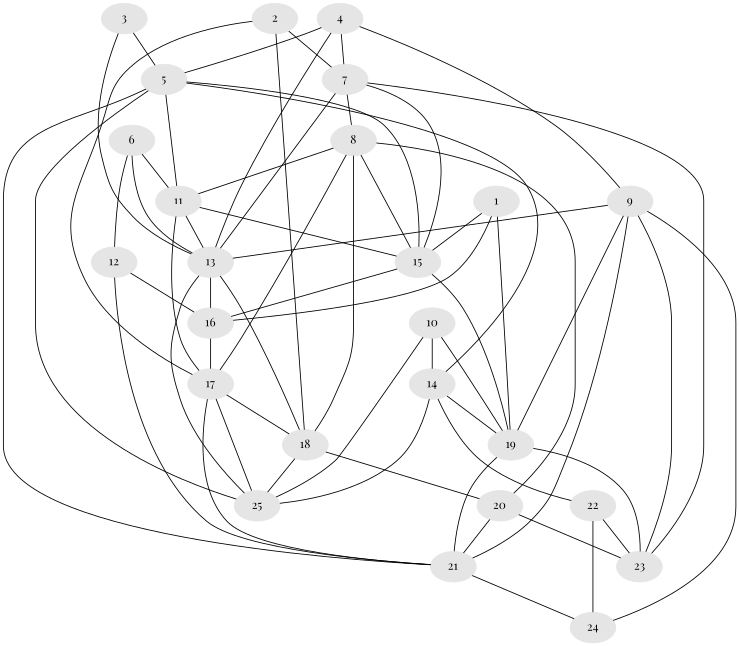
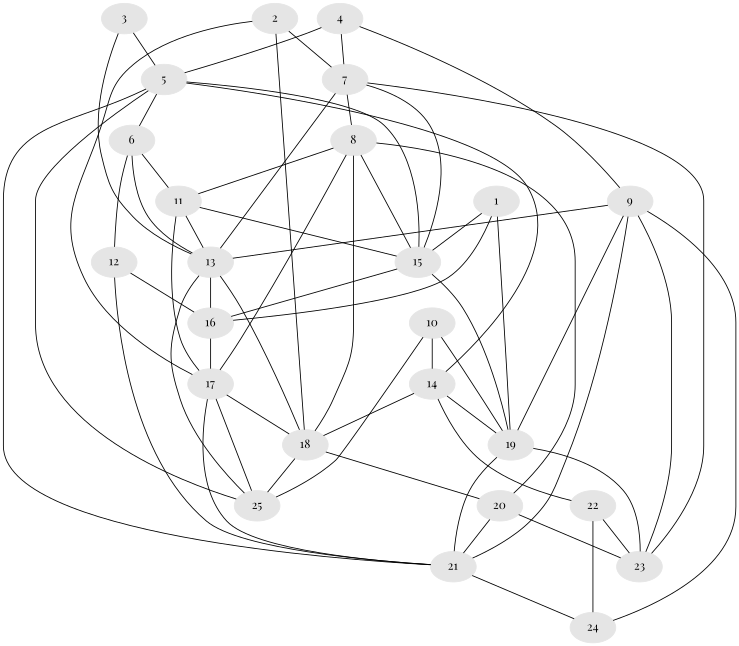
(267, 137) -> none
(171, 140) -> (148, 110)
(374, 476) -> (360, 419)
